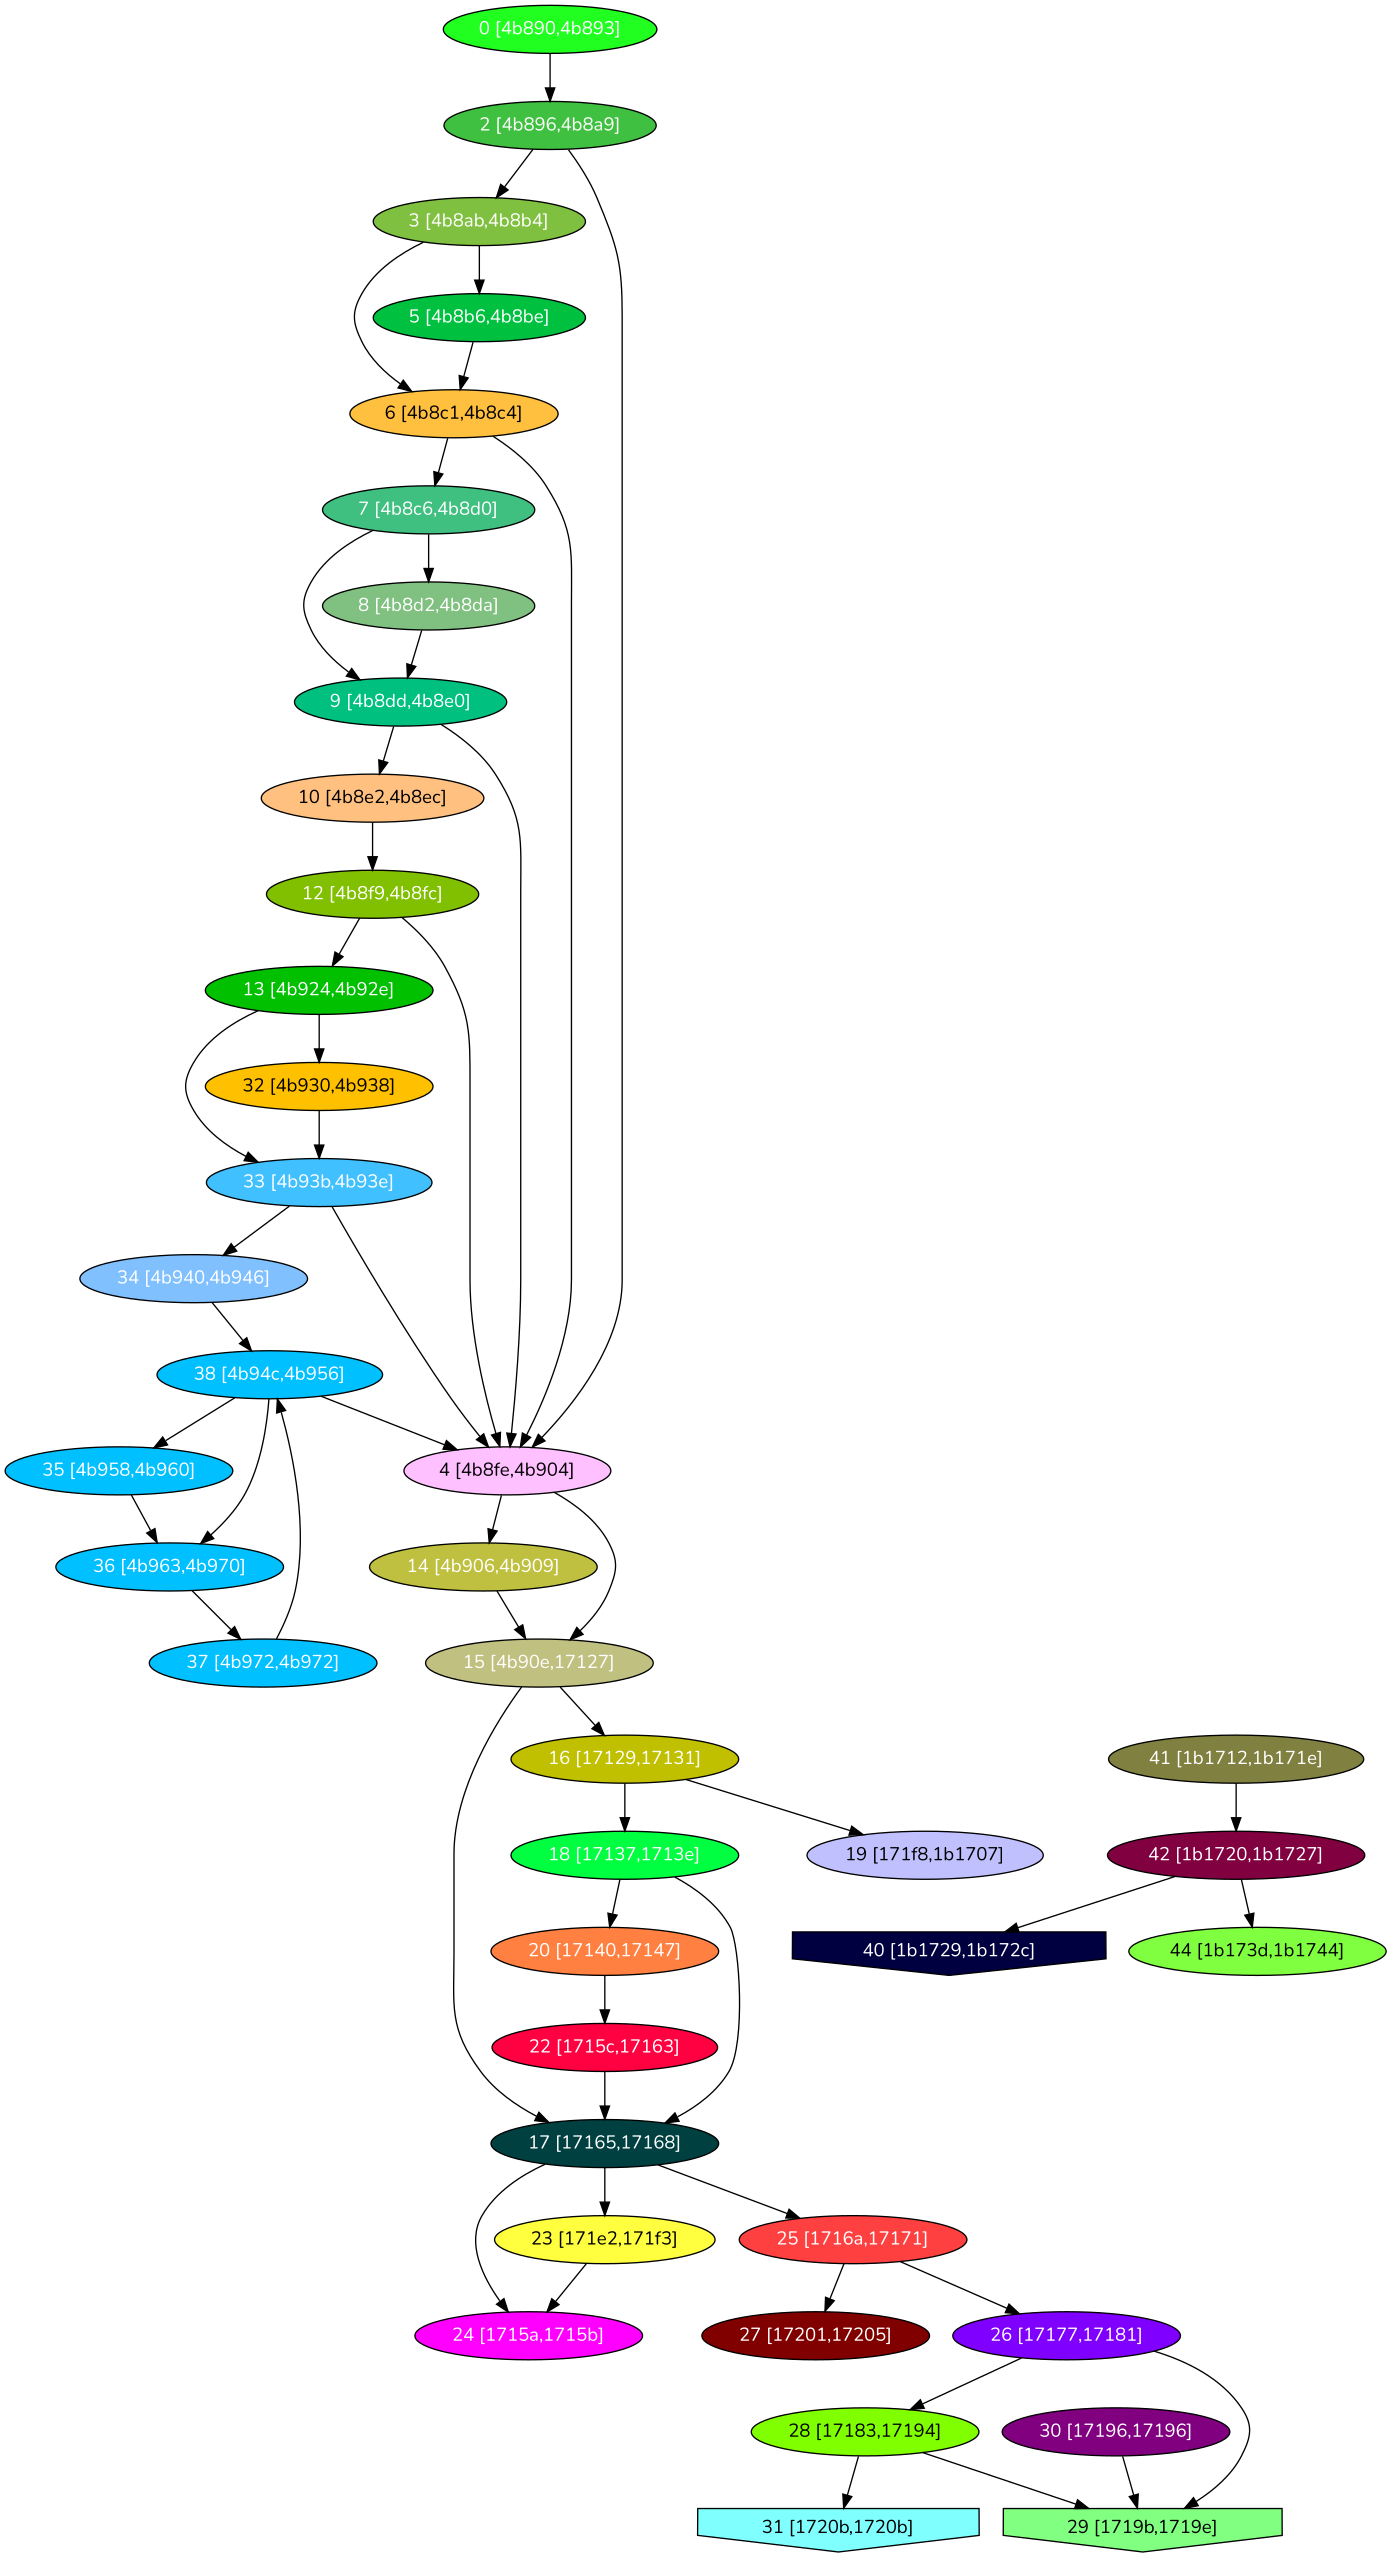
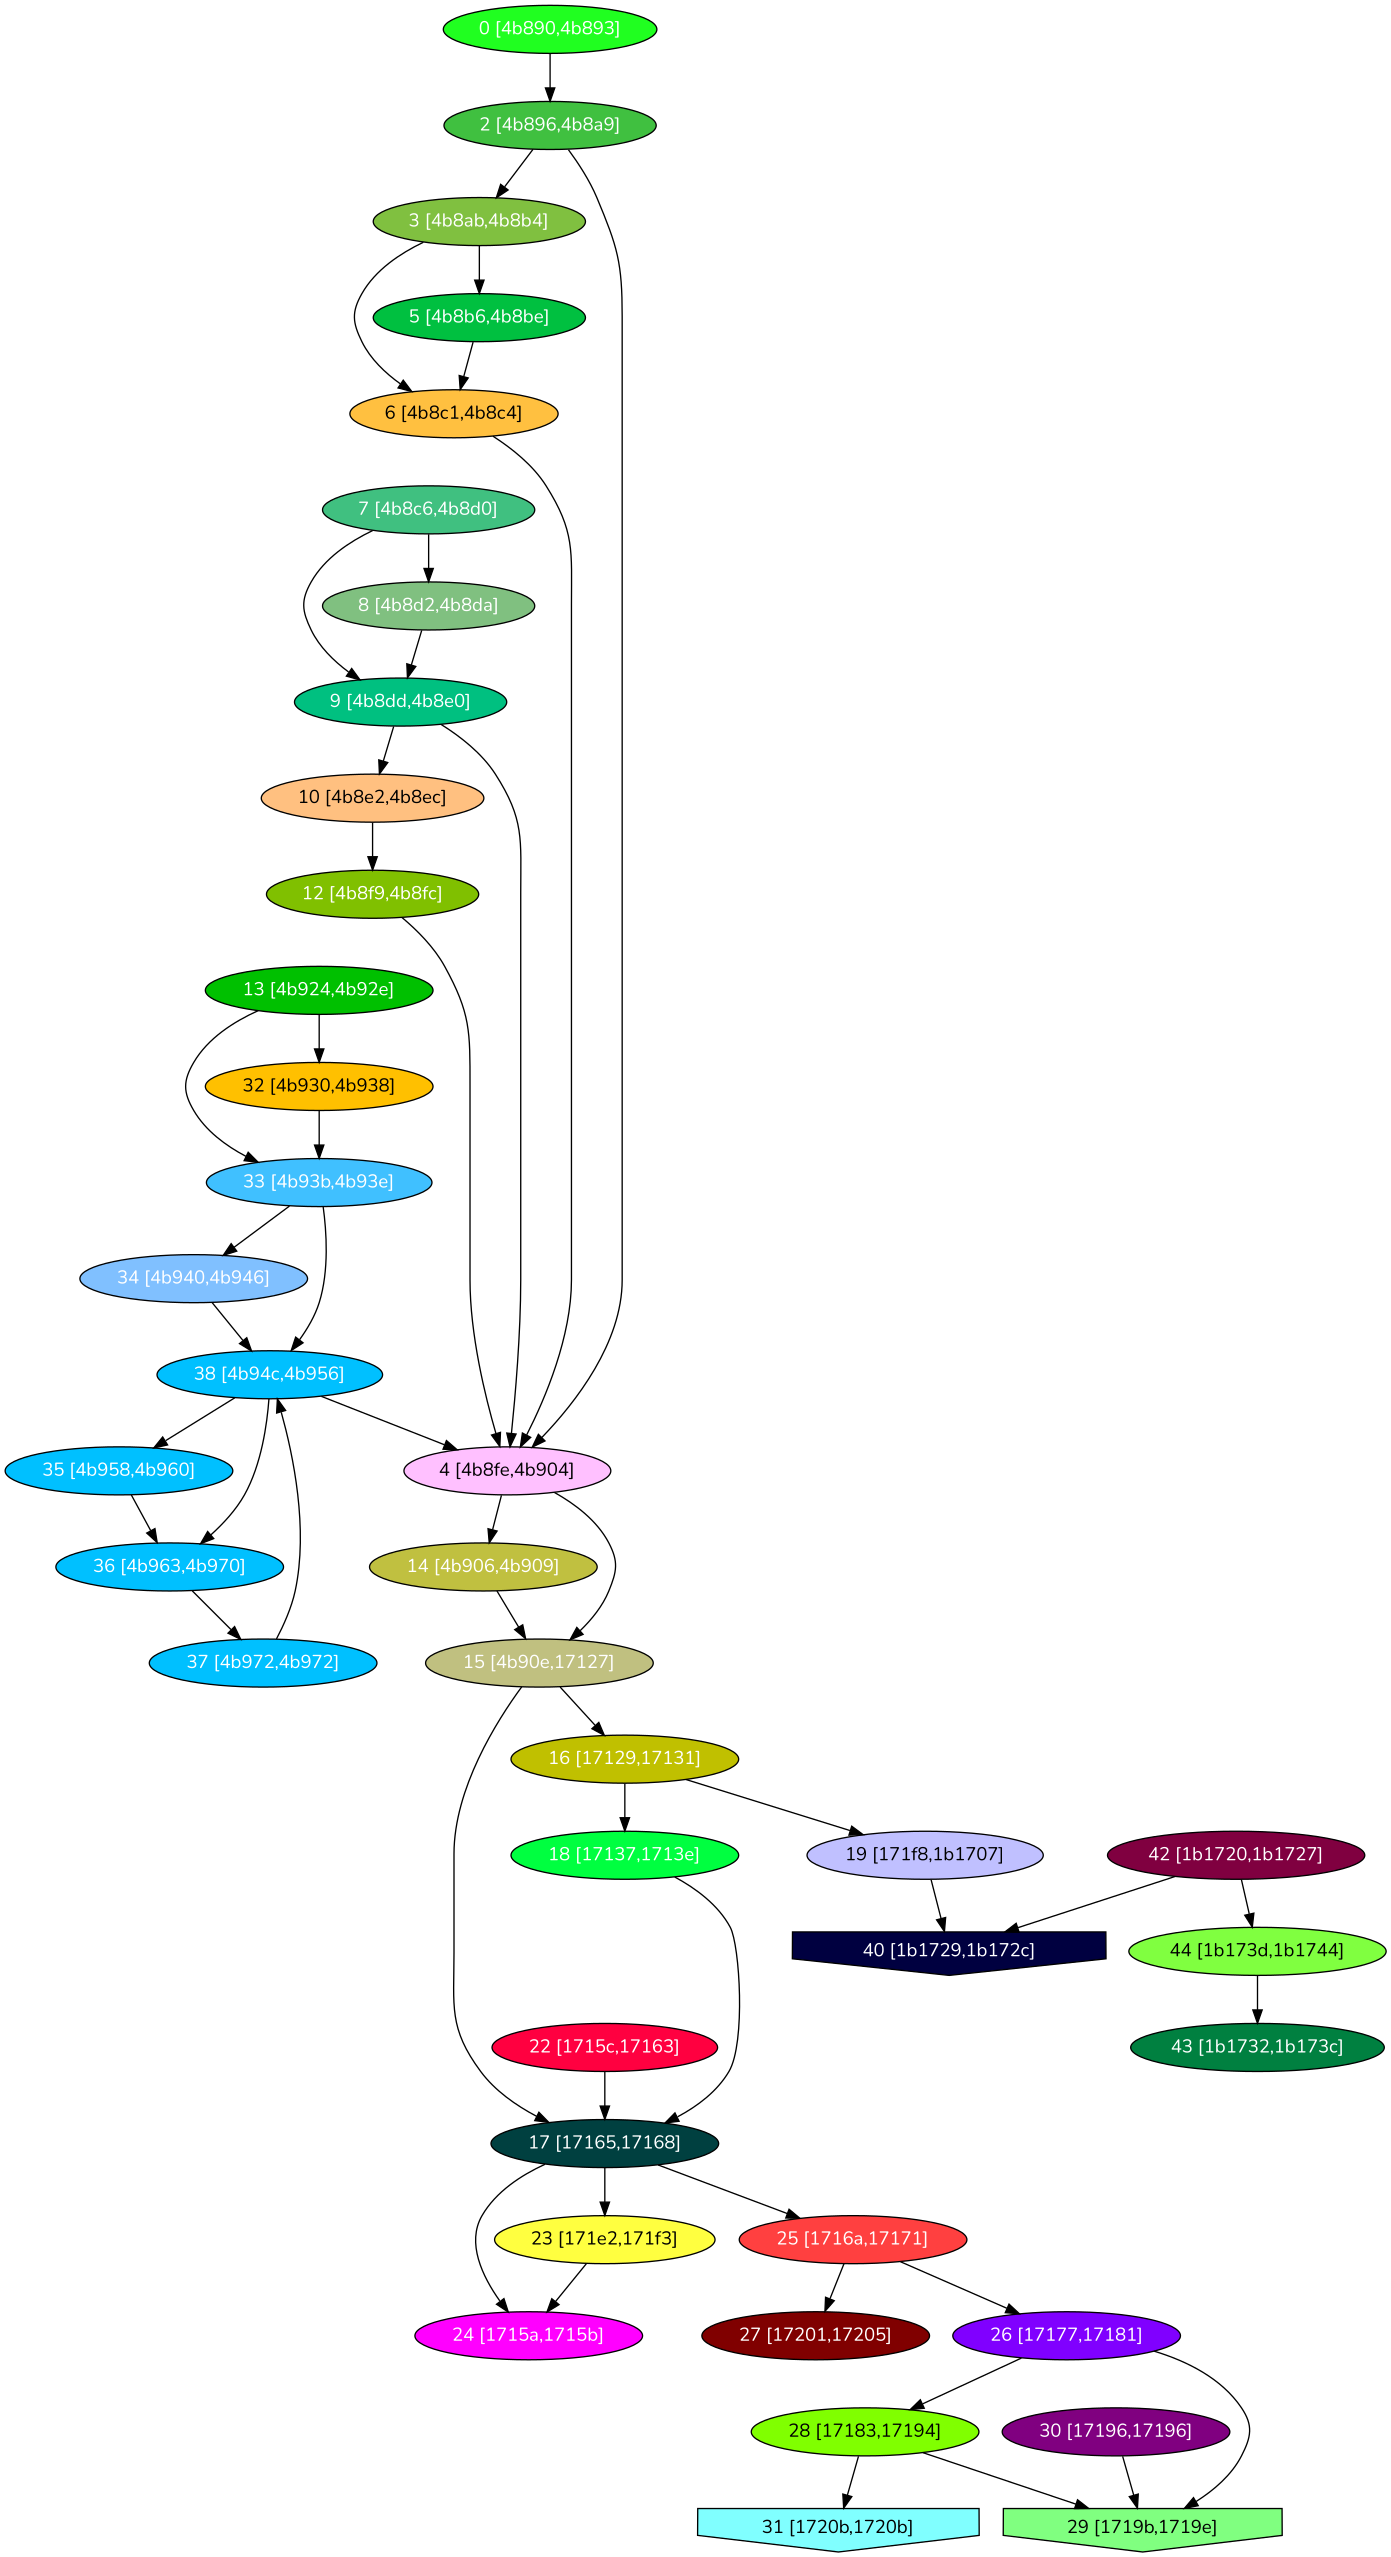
(443, 455) -> none
(349, 936) -> none
(402, 1324) -> (325, 1276)
(1236, 1759) -> none
none -> (936, 1899)
(605, 1951) -> none
none -> (1257, 2047)
